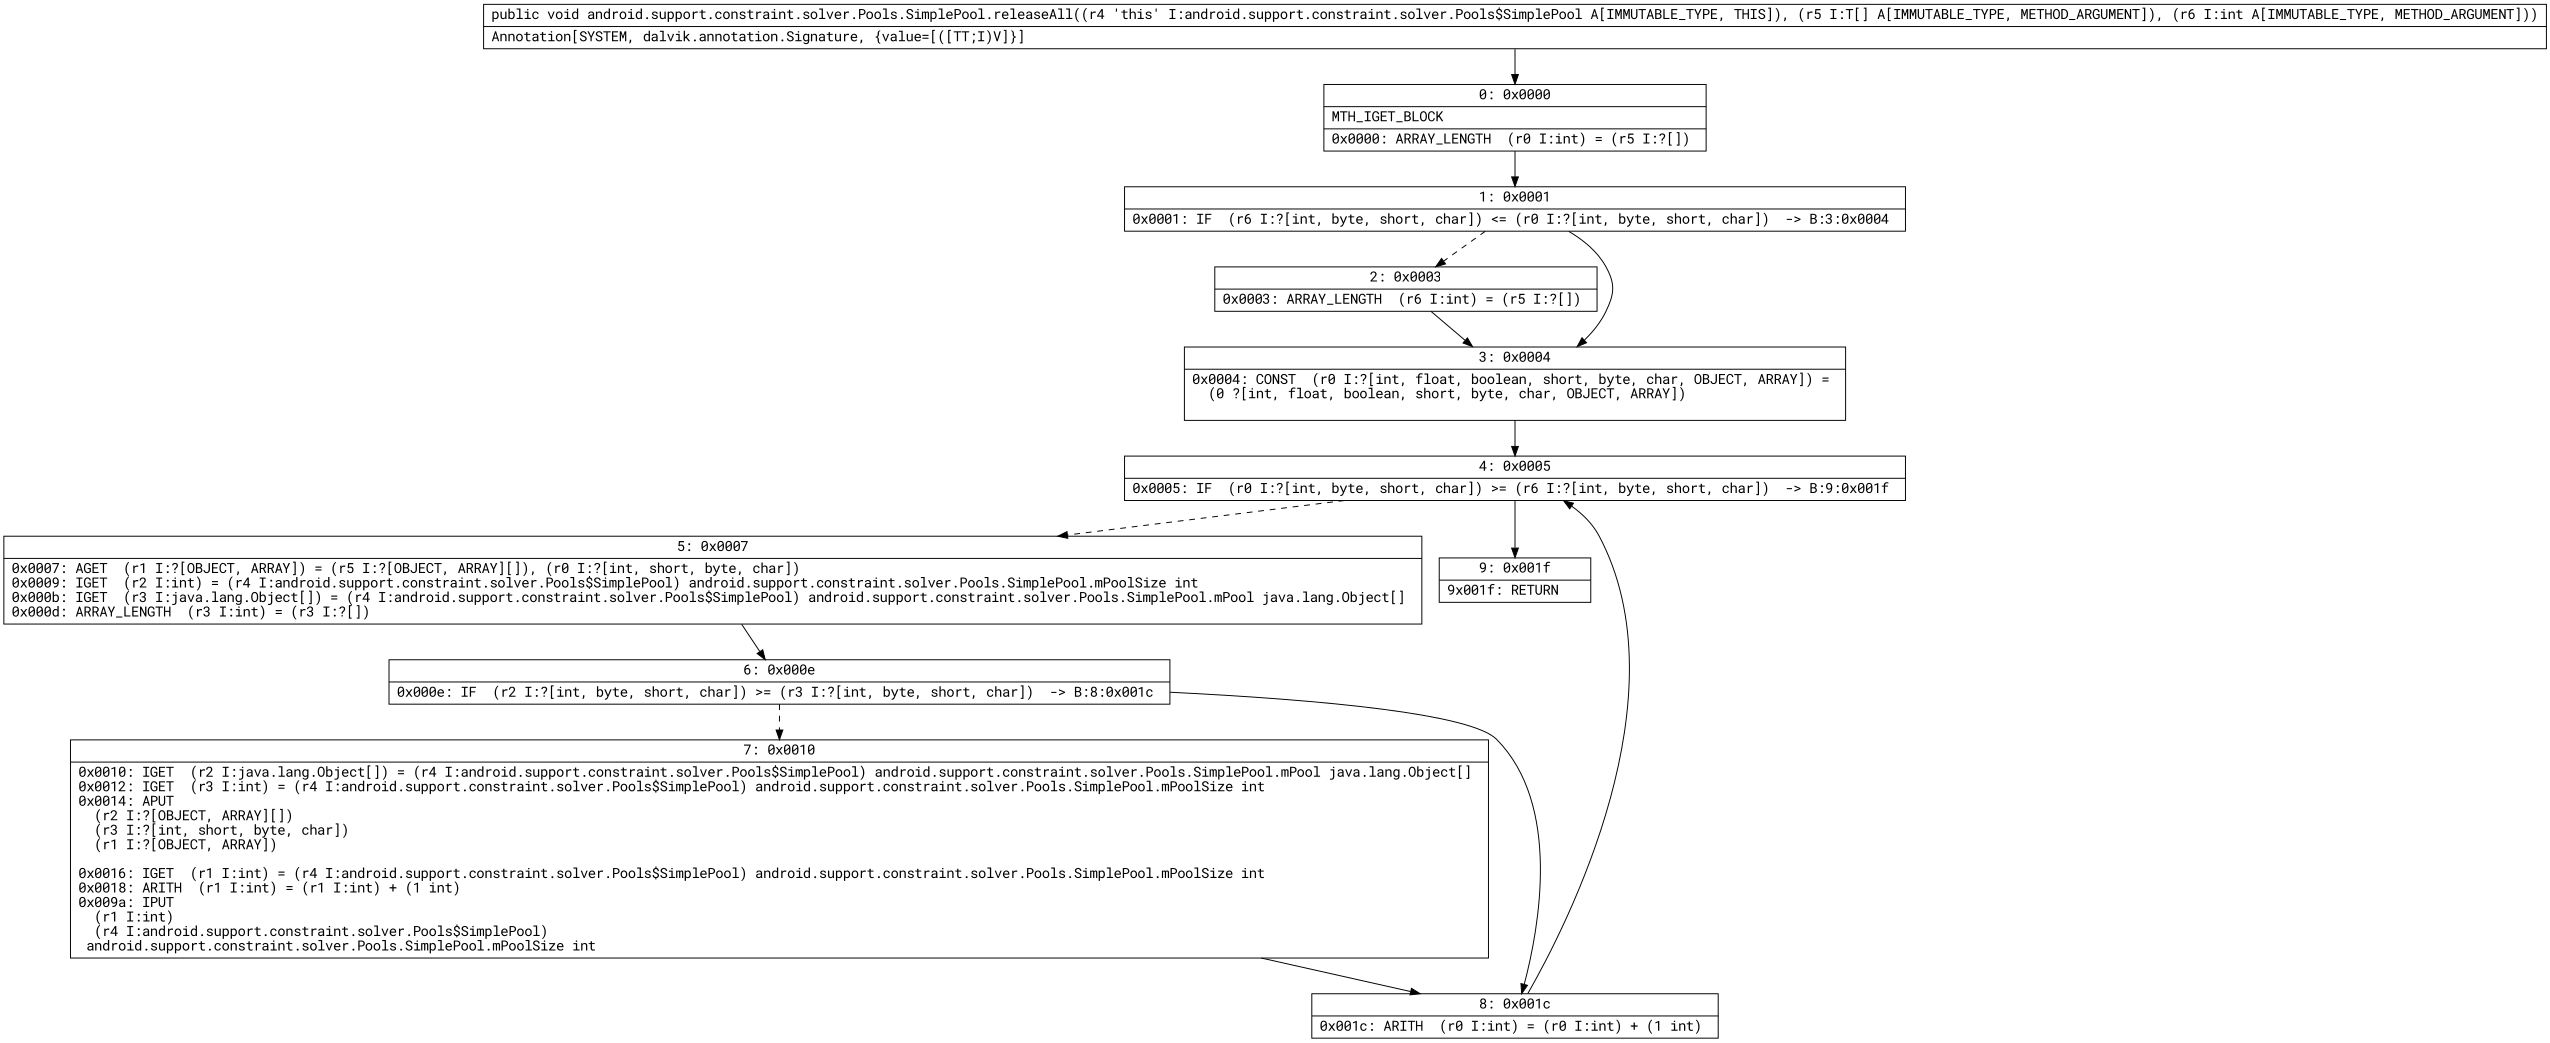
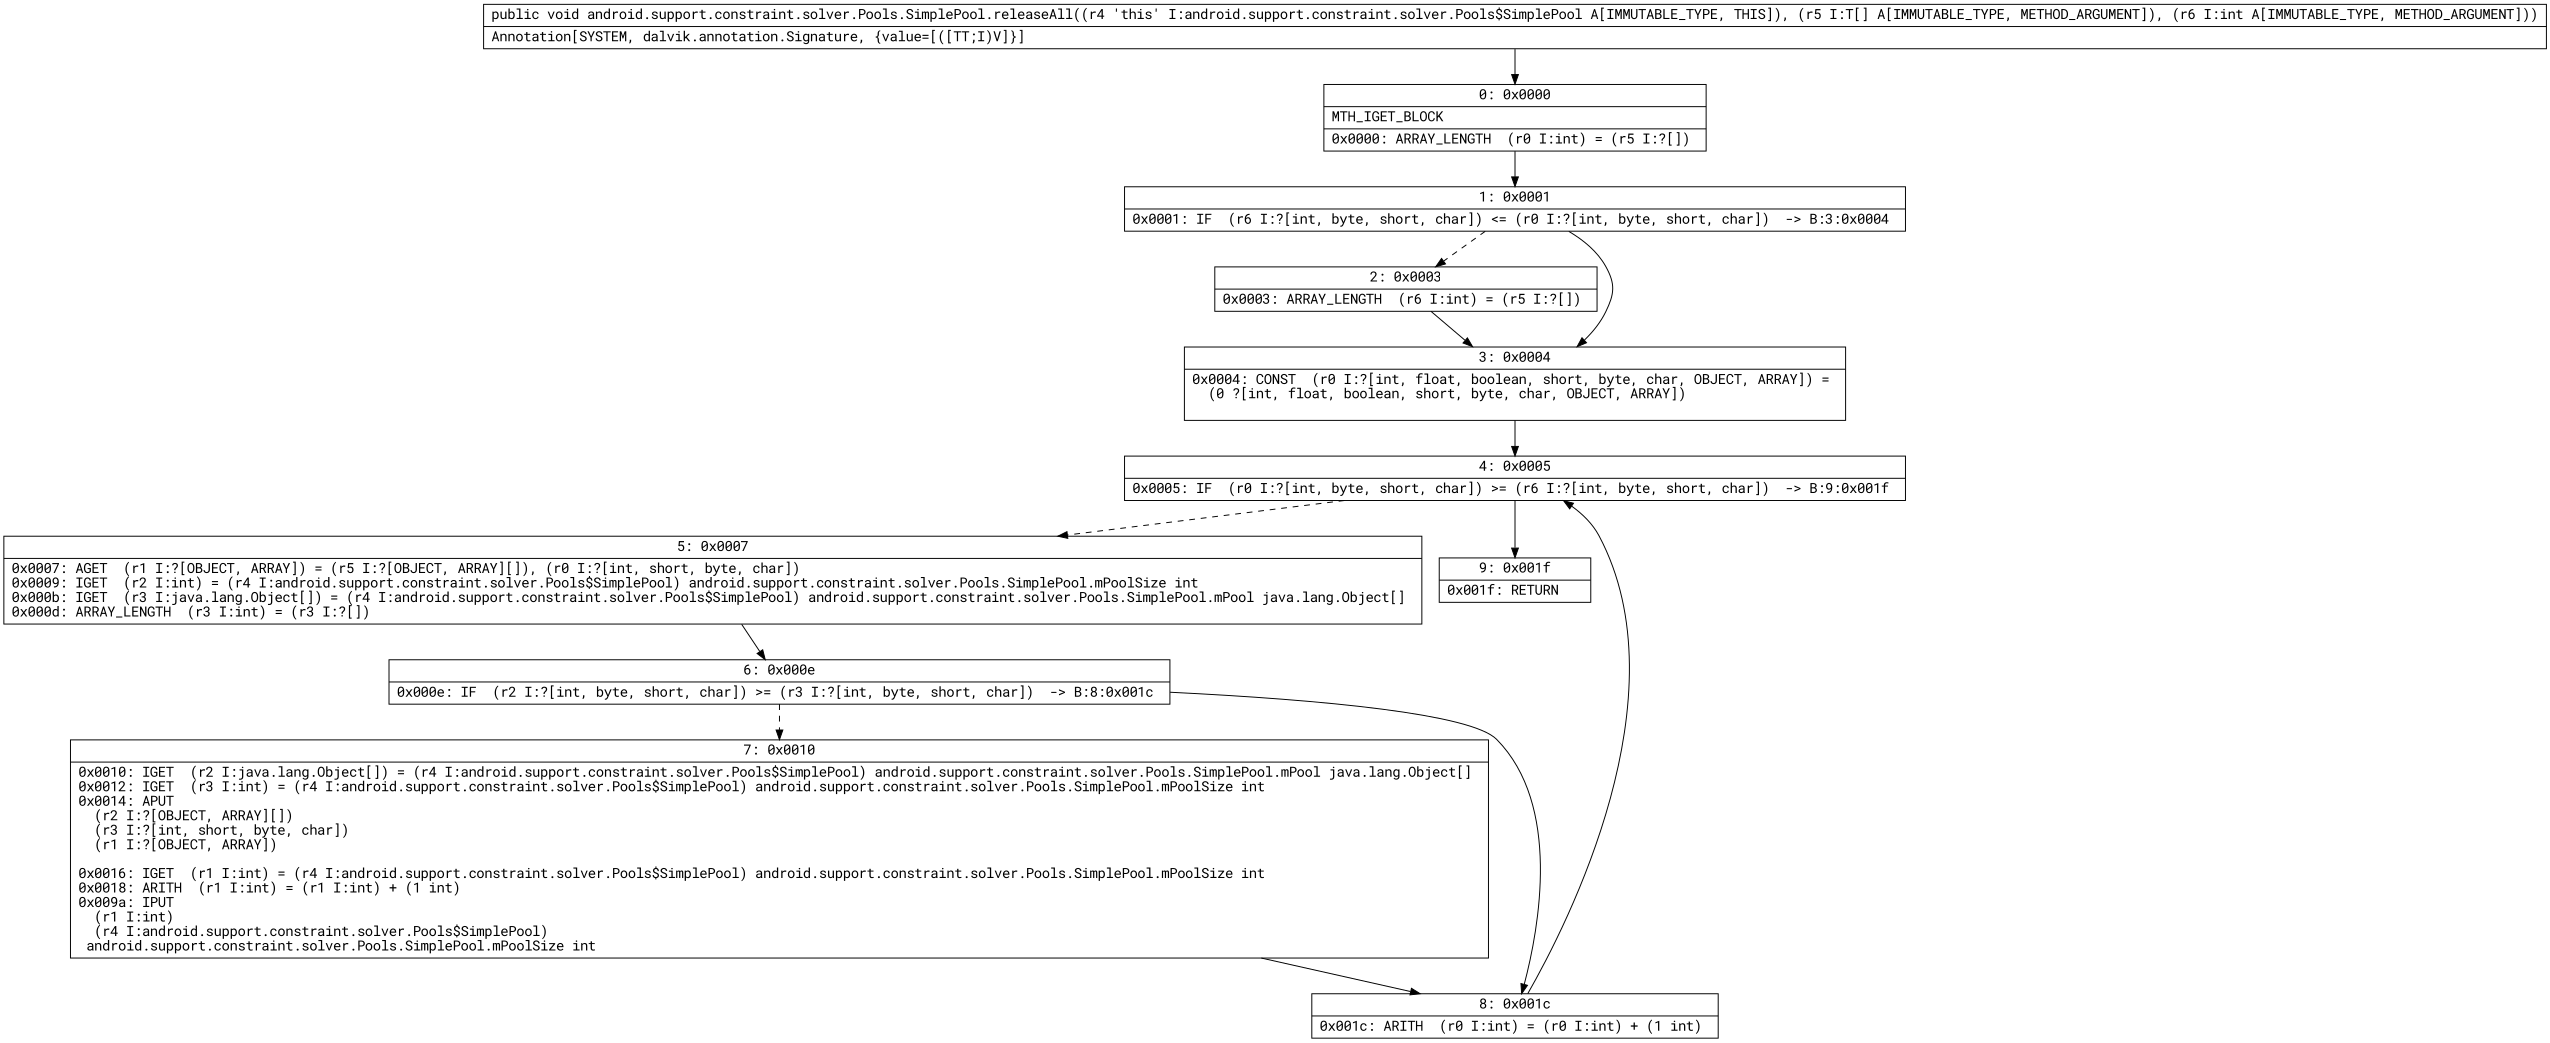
(1515, 591) -> (1515, 591)
